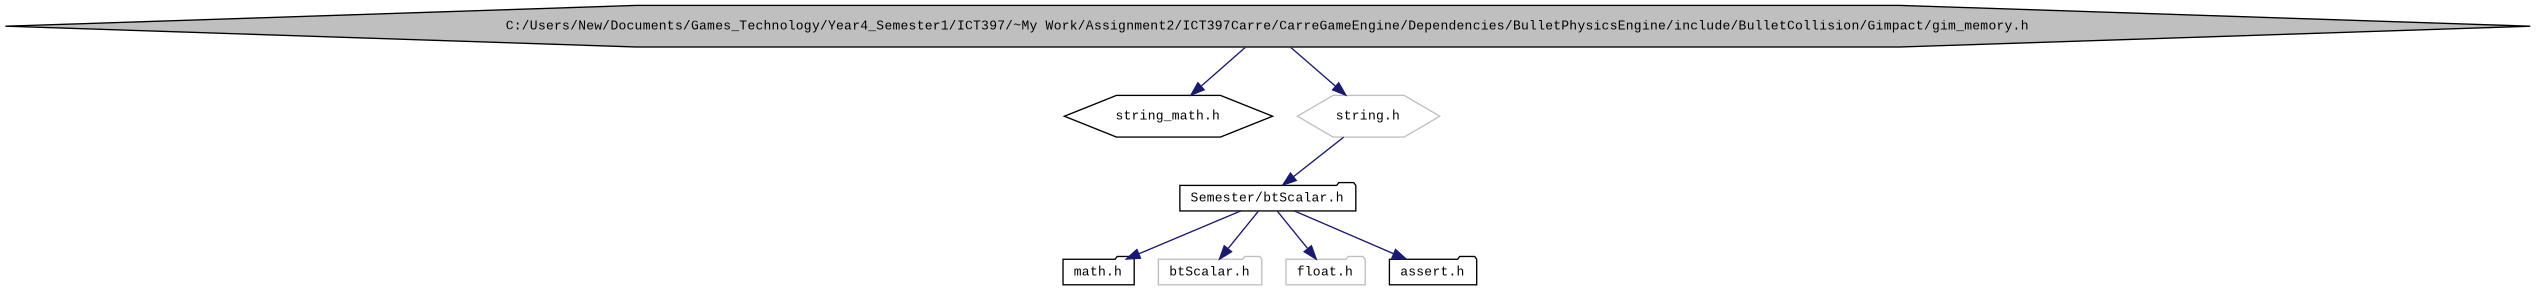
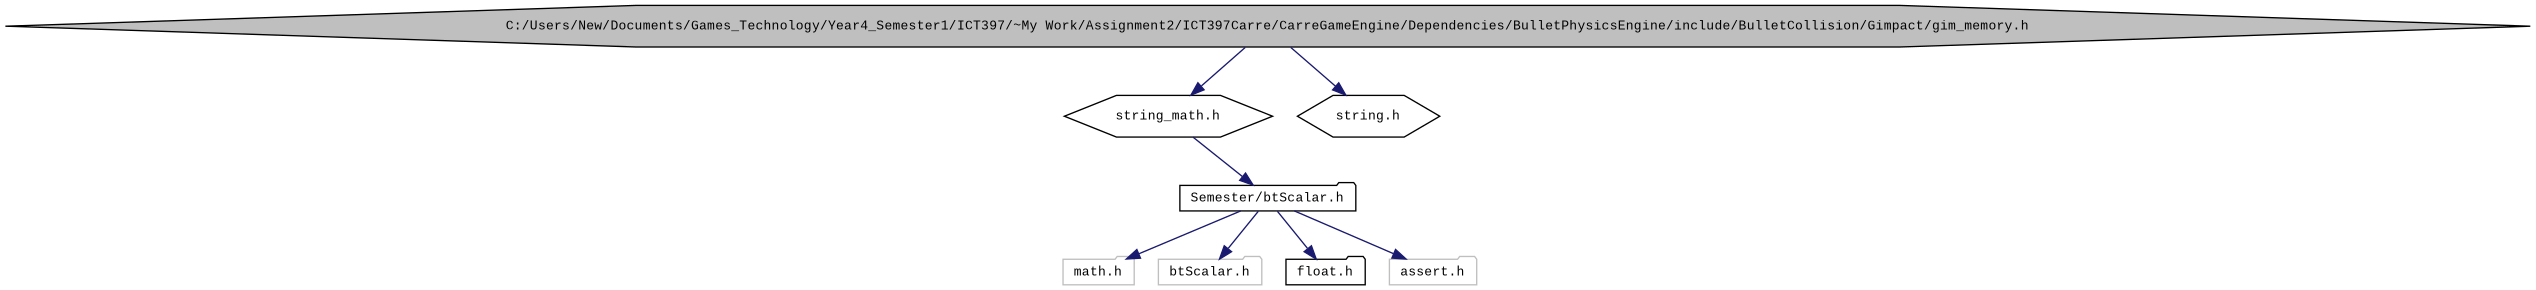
(1369, 116) -> (1369, 116)
(1319, 157) -> (1218, 157)
(1099, 272) -> (1099, 272)
(1326, 272) -> (1326, 272)
(1433, 272) -> (1433, 272)
